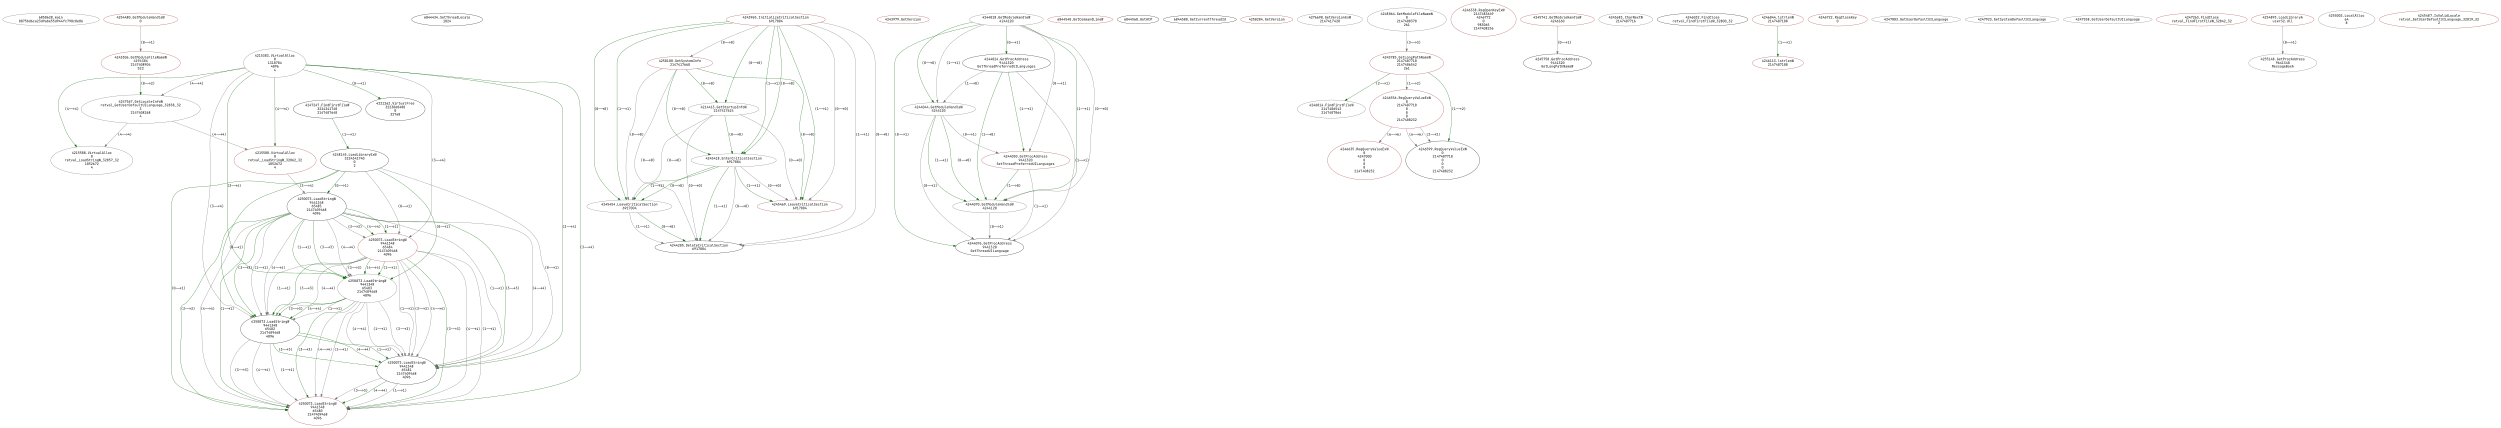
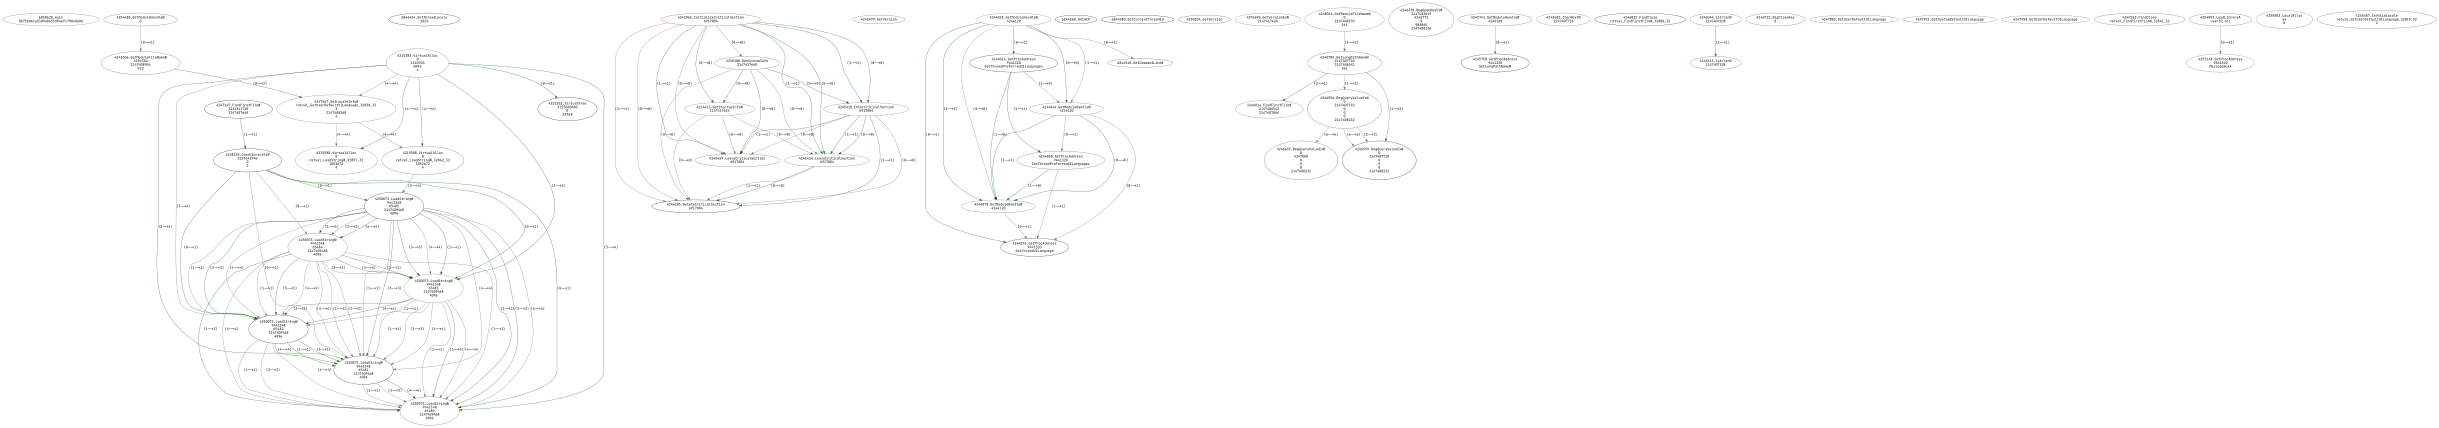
(1052, 81) -> (1079, 39)
(432, 104) -> none
(728, 134) -> none
(1075, 159) -> none
